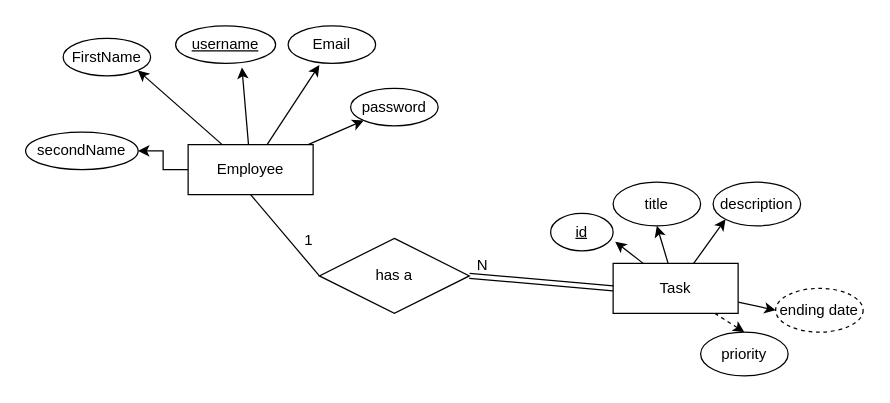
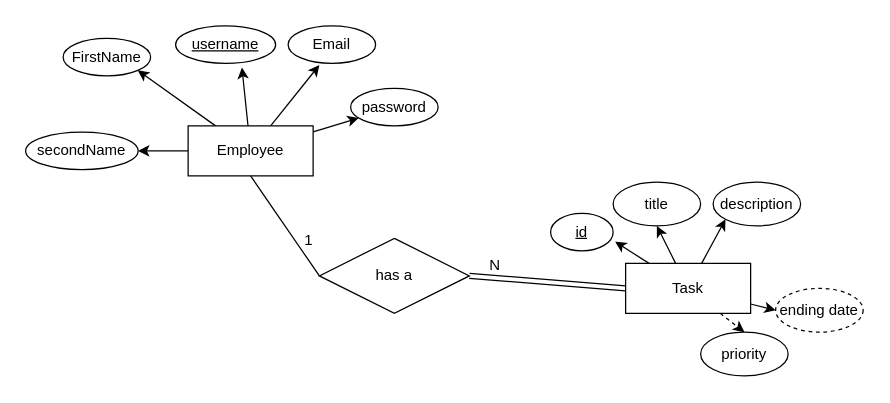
(251, 169) -> (251, 151)
(676, 288) -> (688, 288)
